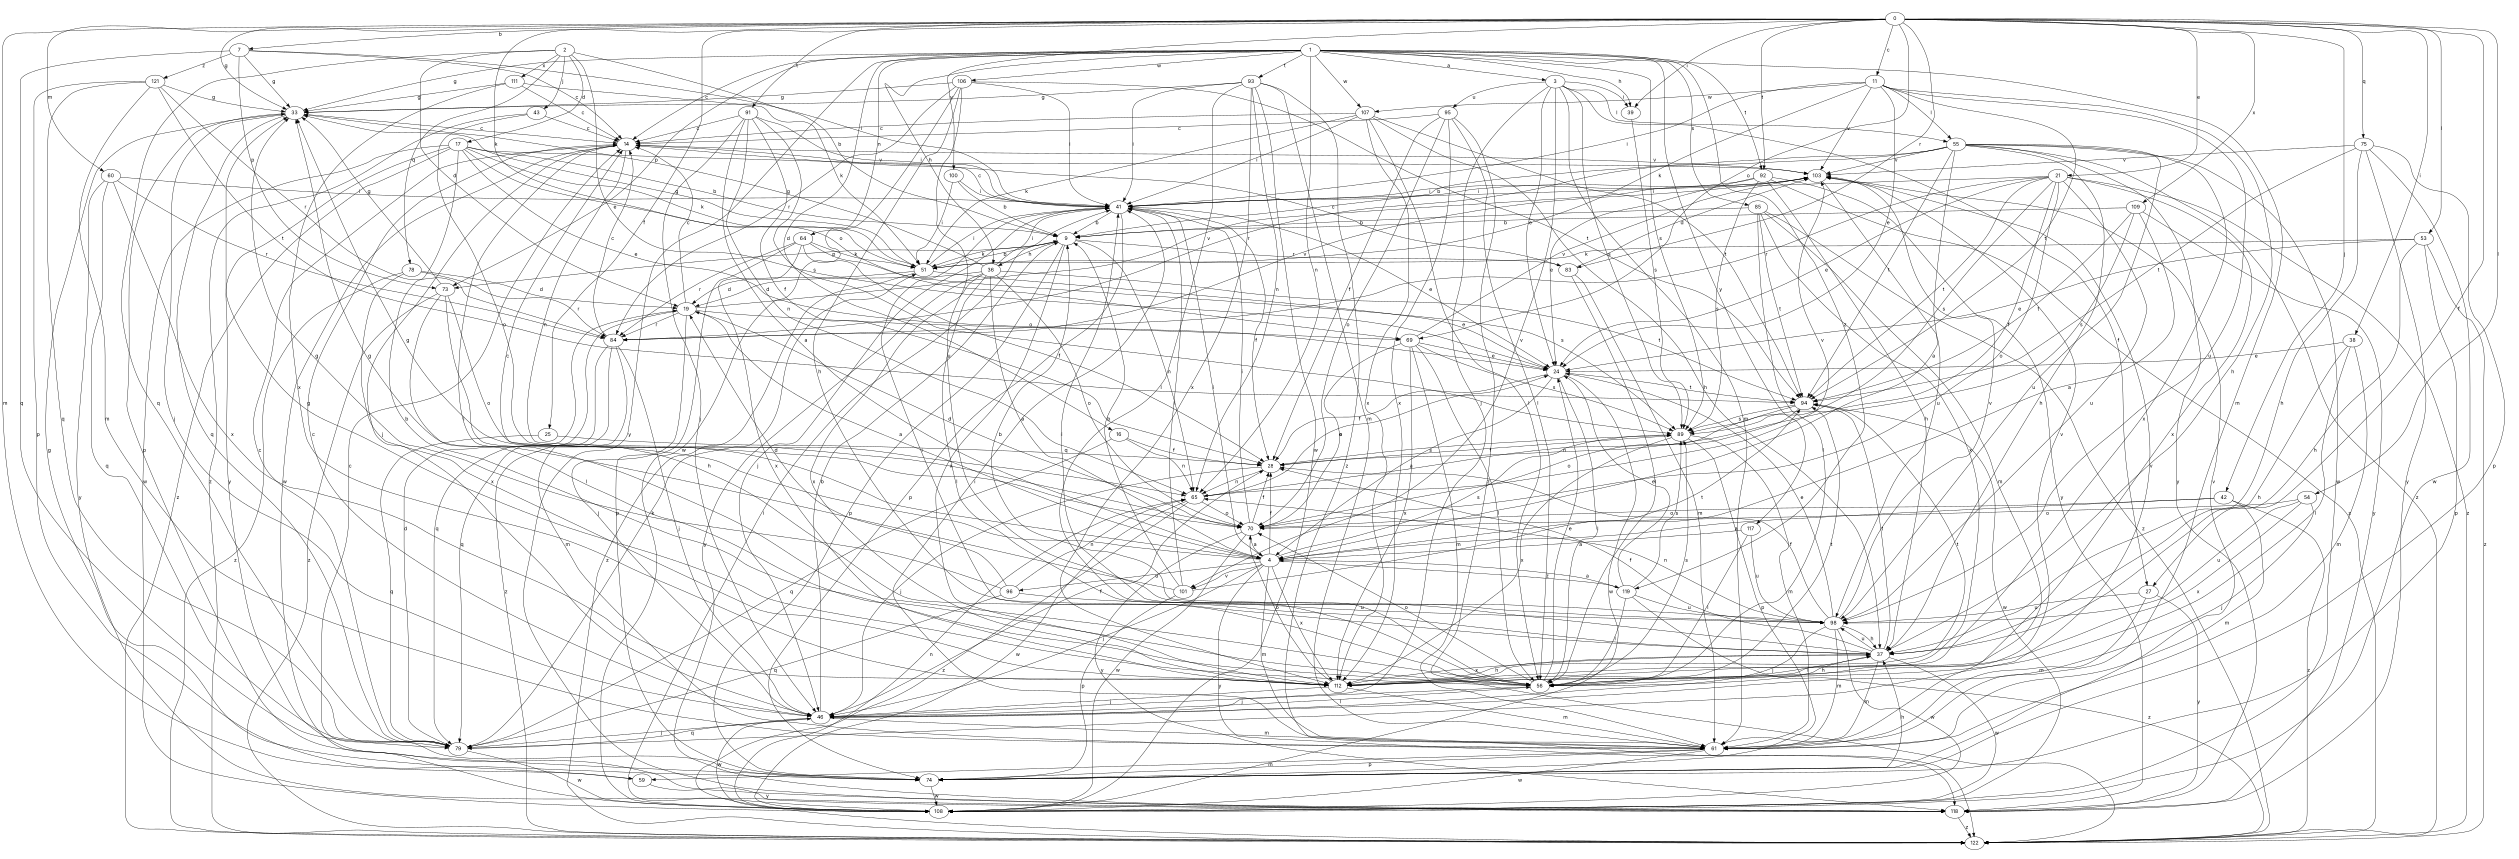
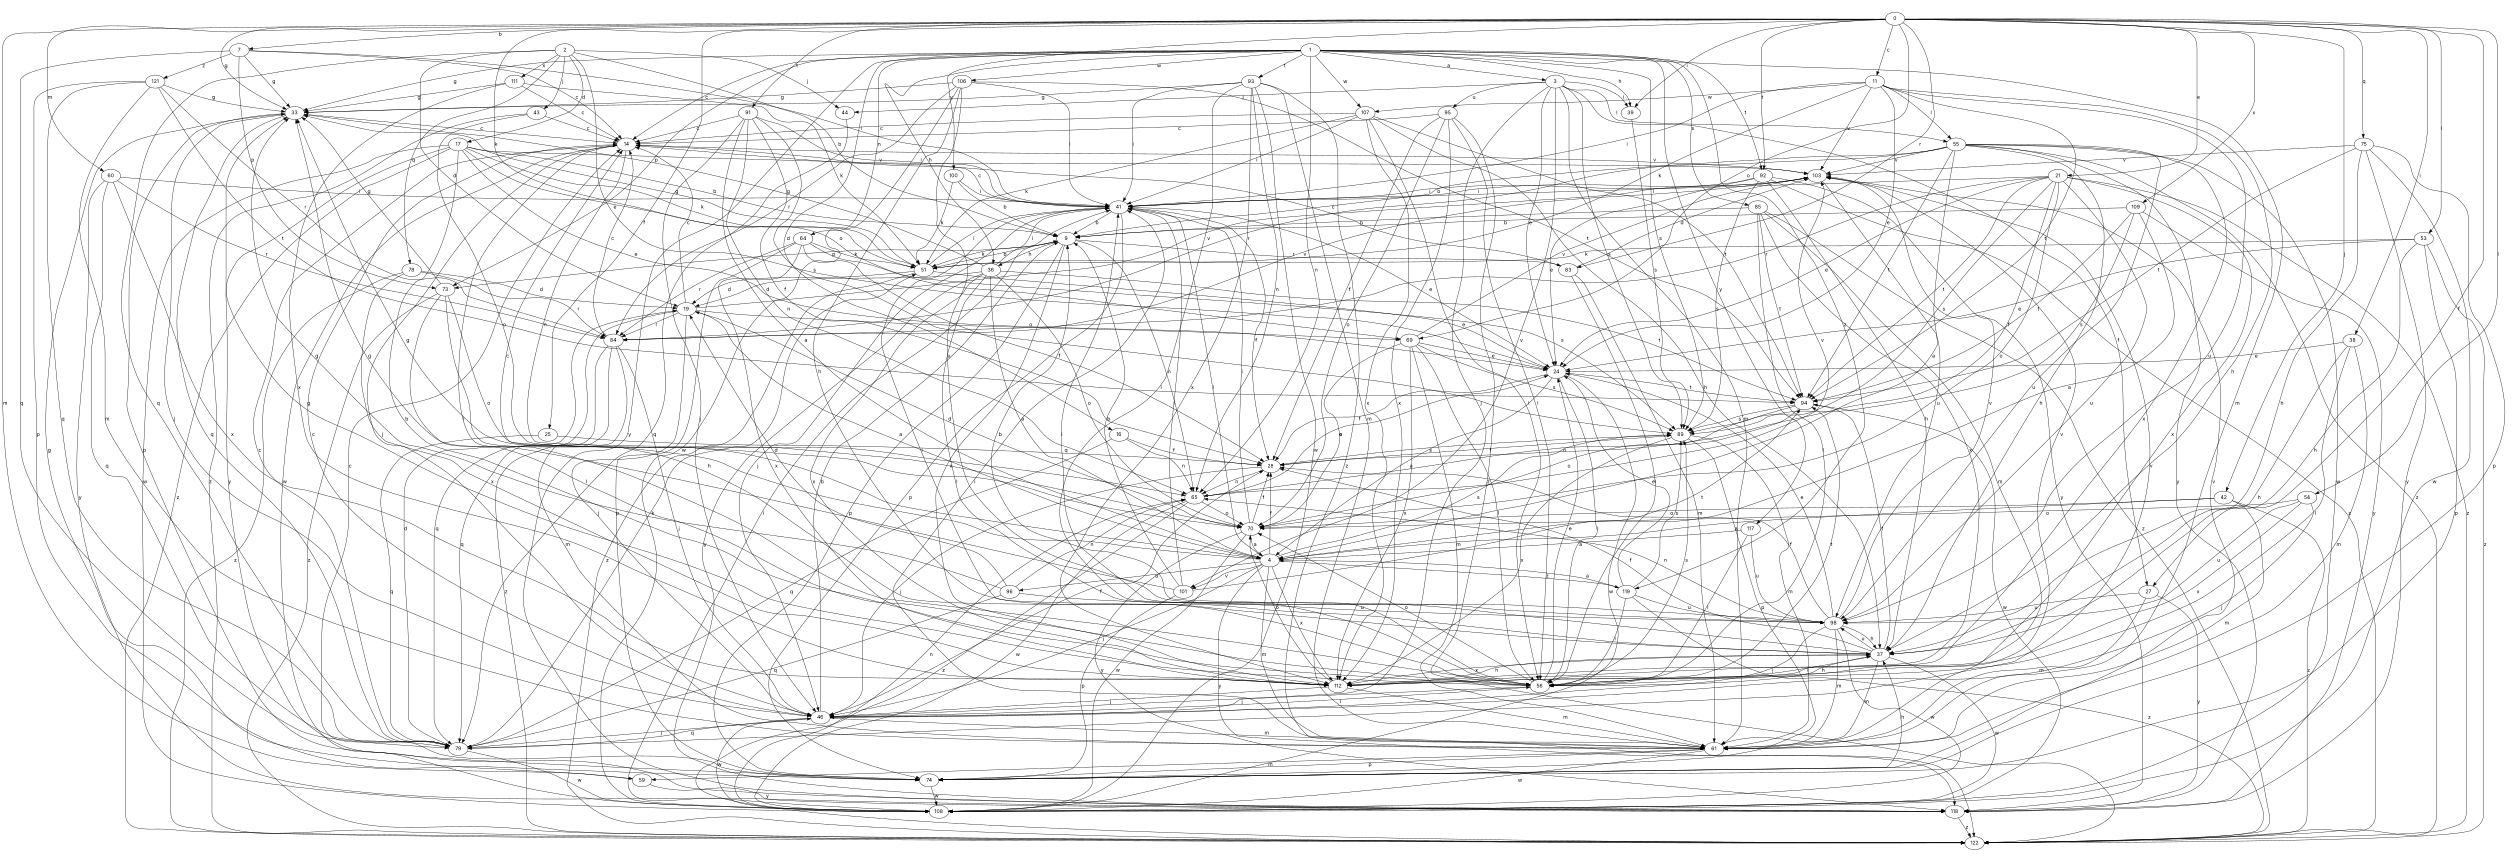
none -> (845, 113)
(942, 223) -> (942, 223)
(1801, 664) -> none
